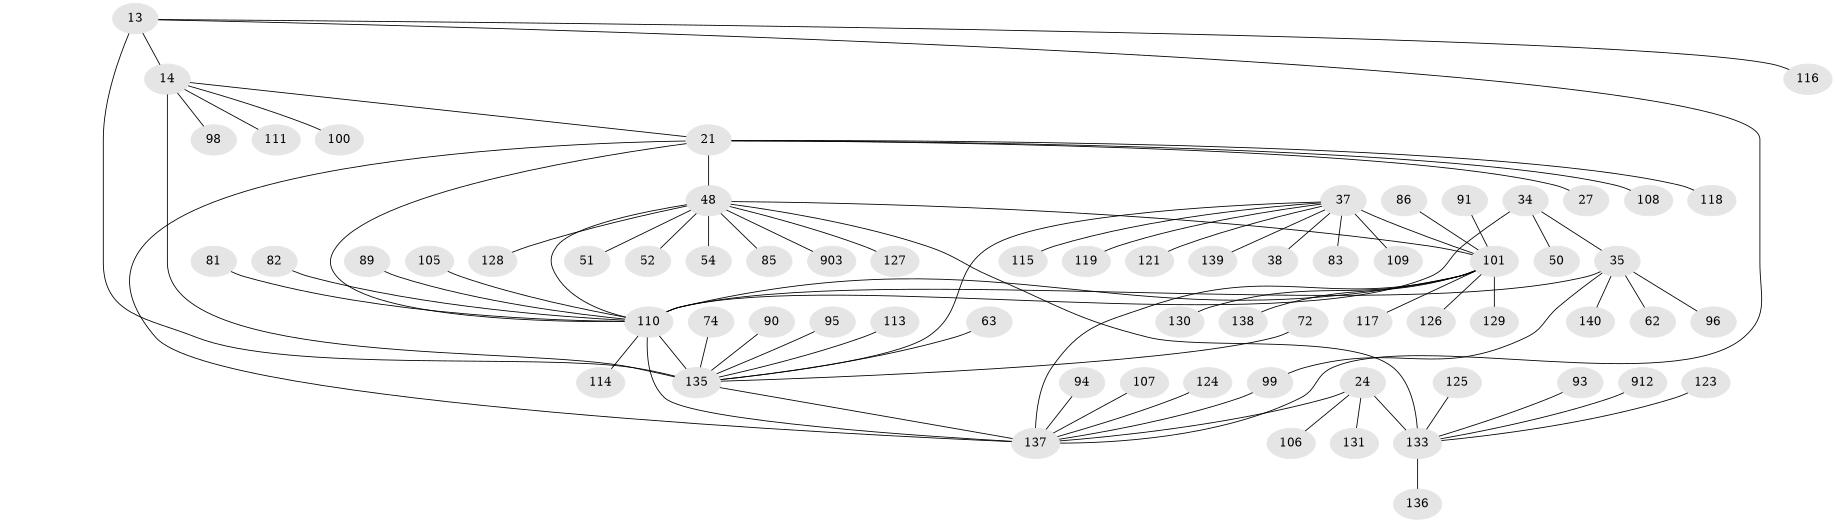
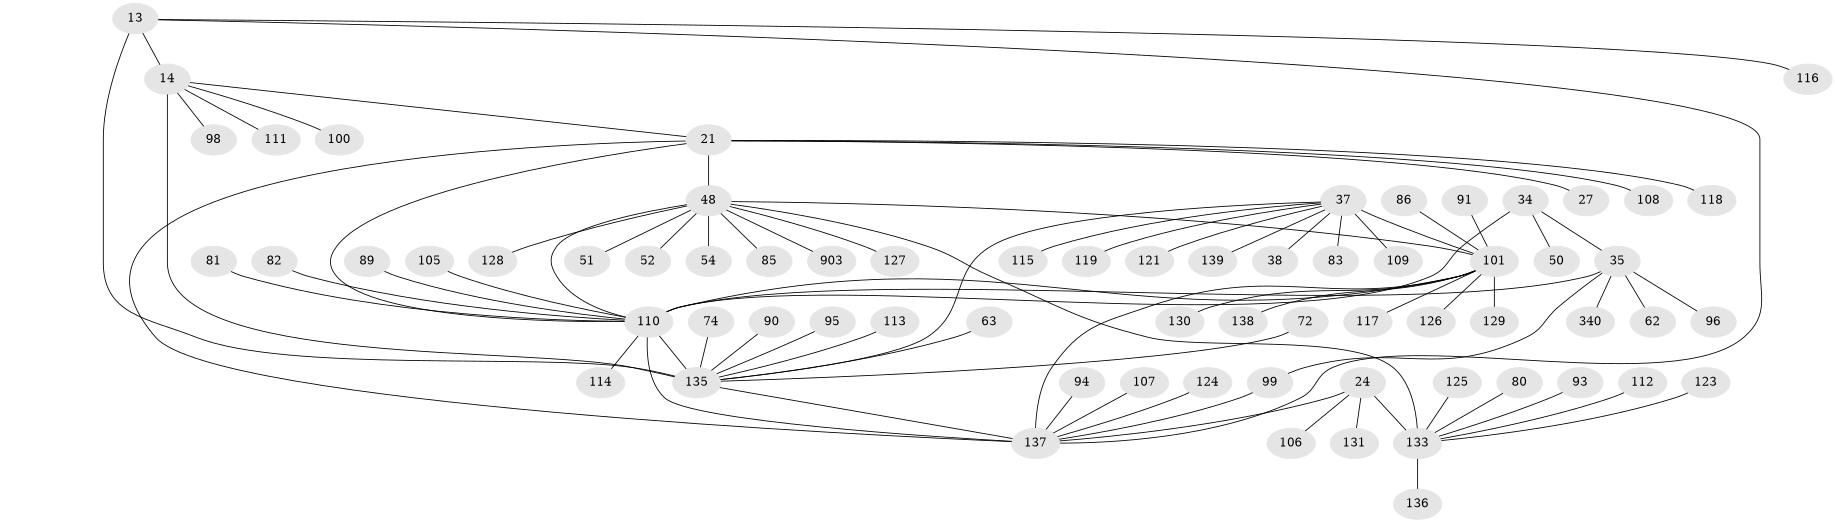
(1590, 322) -> (1590, 322)
none -> (1520, 383)
(1643, 383) -> (1643, 383)
